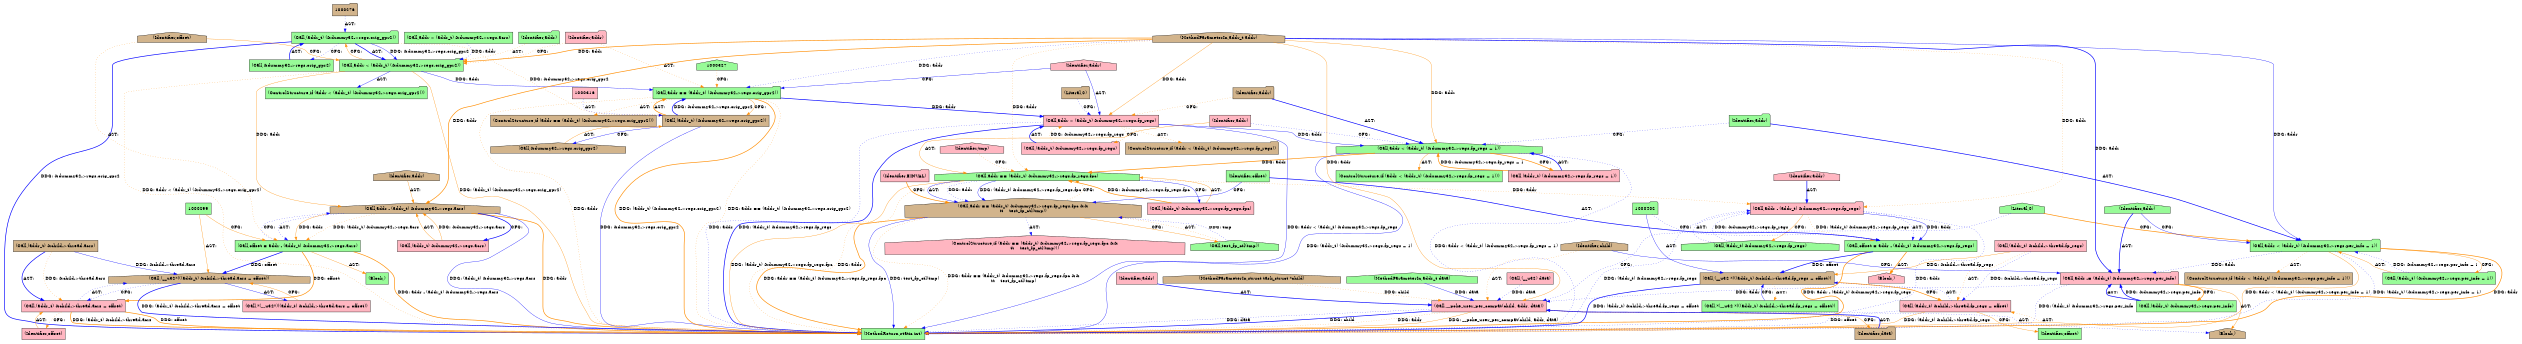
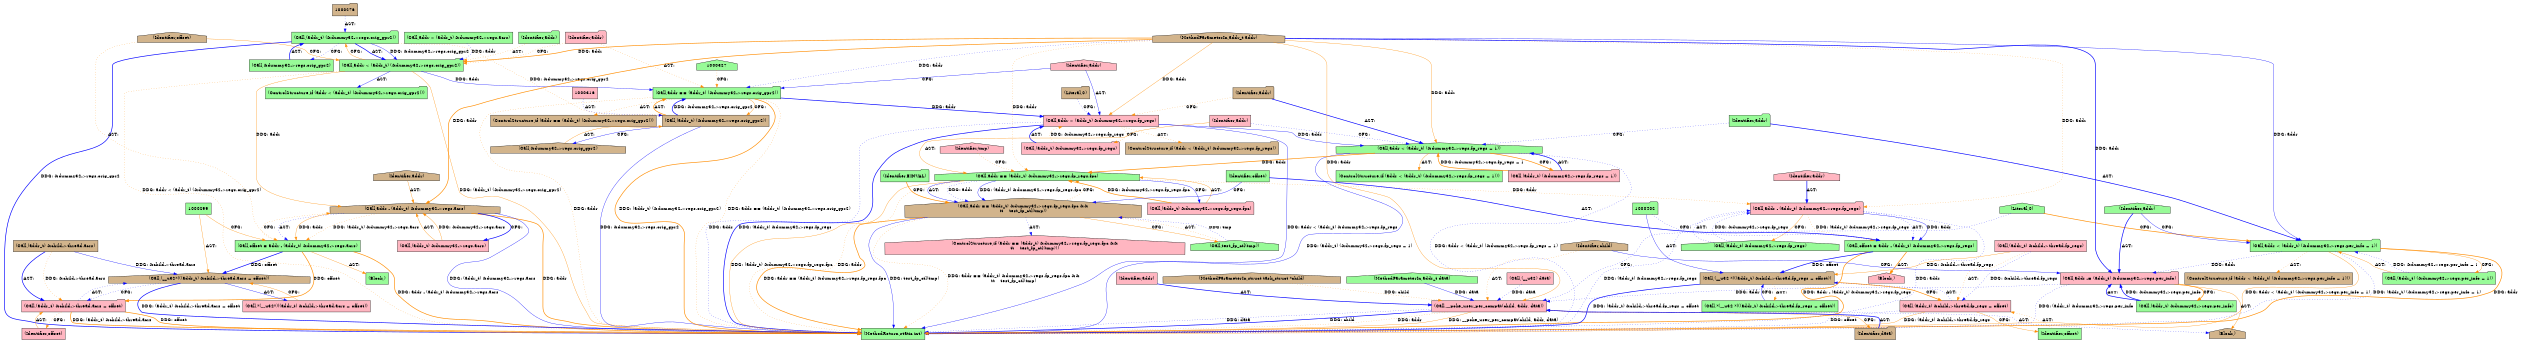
(905, 176) -> (905, 176)
(283, 219) -> (283, 219)
